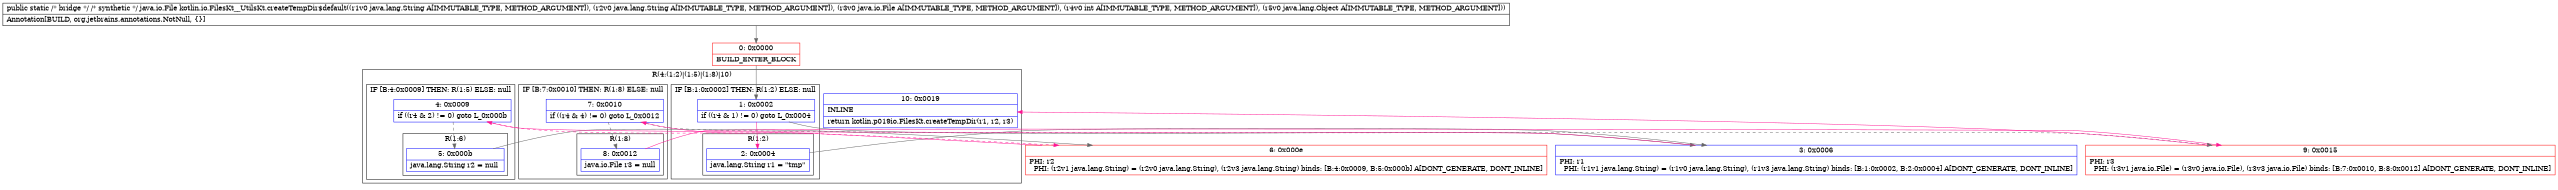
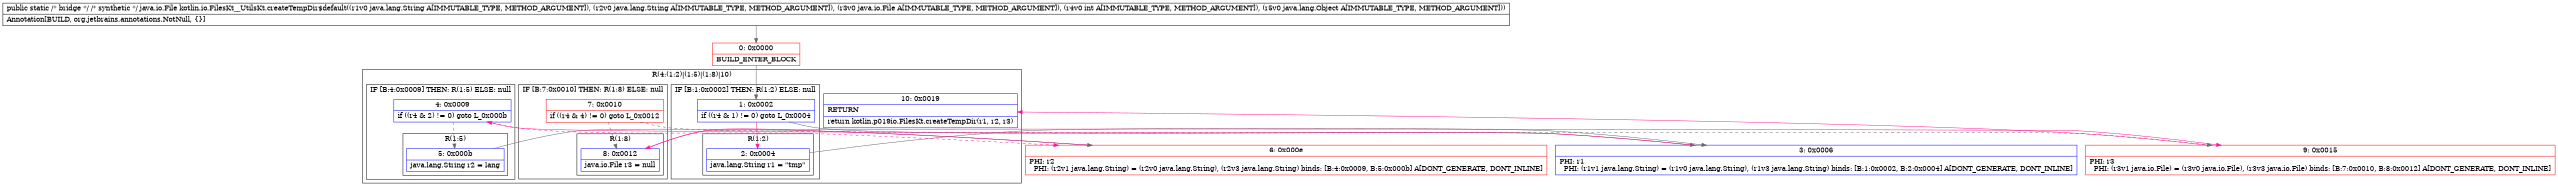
(841, 110) -> (843, 110)
(605, 111) -> (605, 111)
(844, 135) -> (870, 133)
(455, 139) -> (455, 139)
(454, 166) -> (455, 166)
